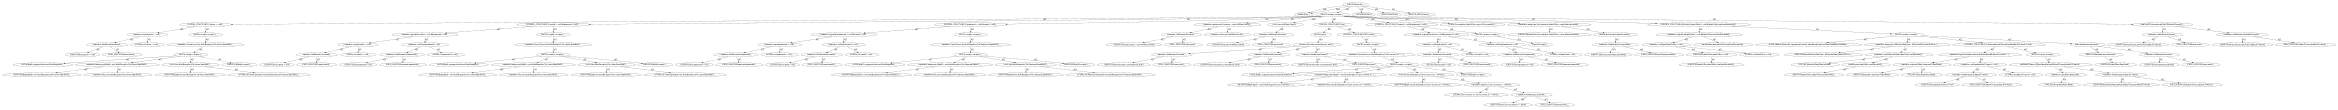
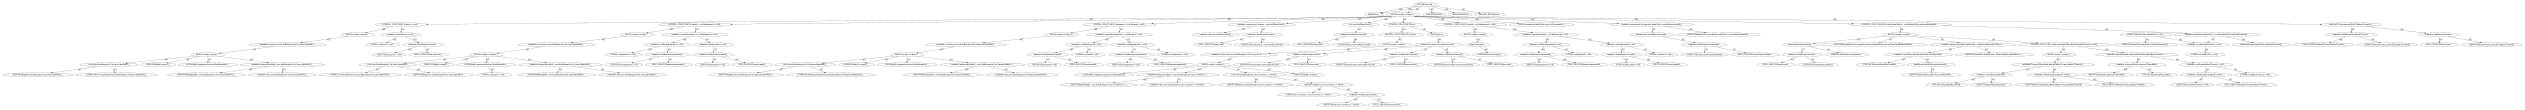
(358, 49) -> (490, 69)
(1689, 50) -> (2175, 40)
none -> (1490, 55)
(2108, 59) -> (1992, 79)
